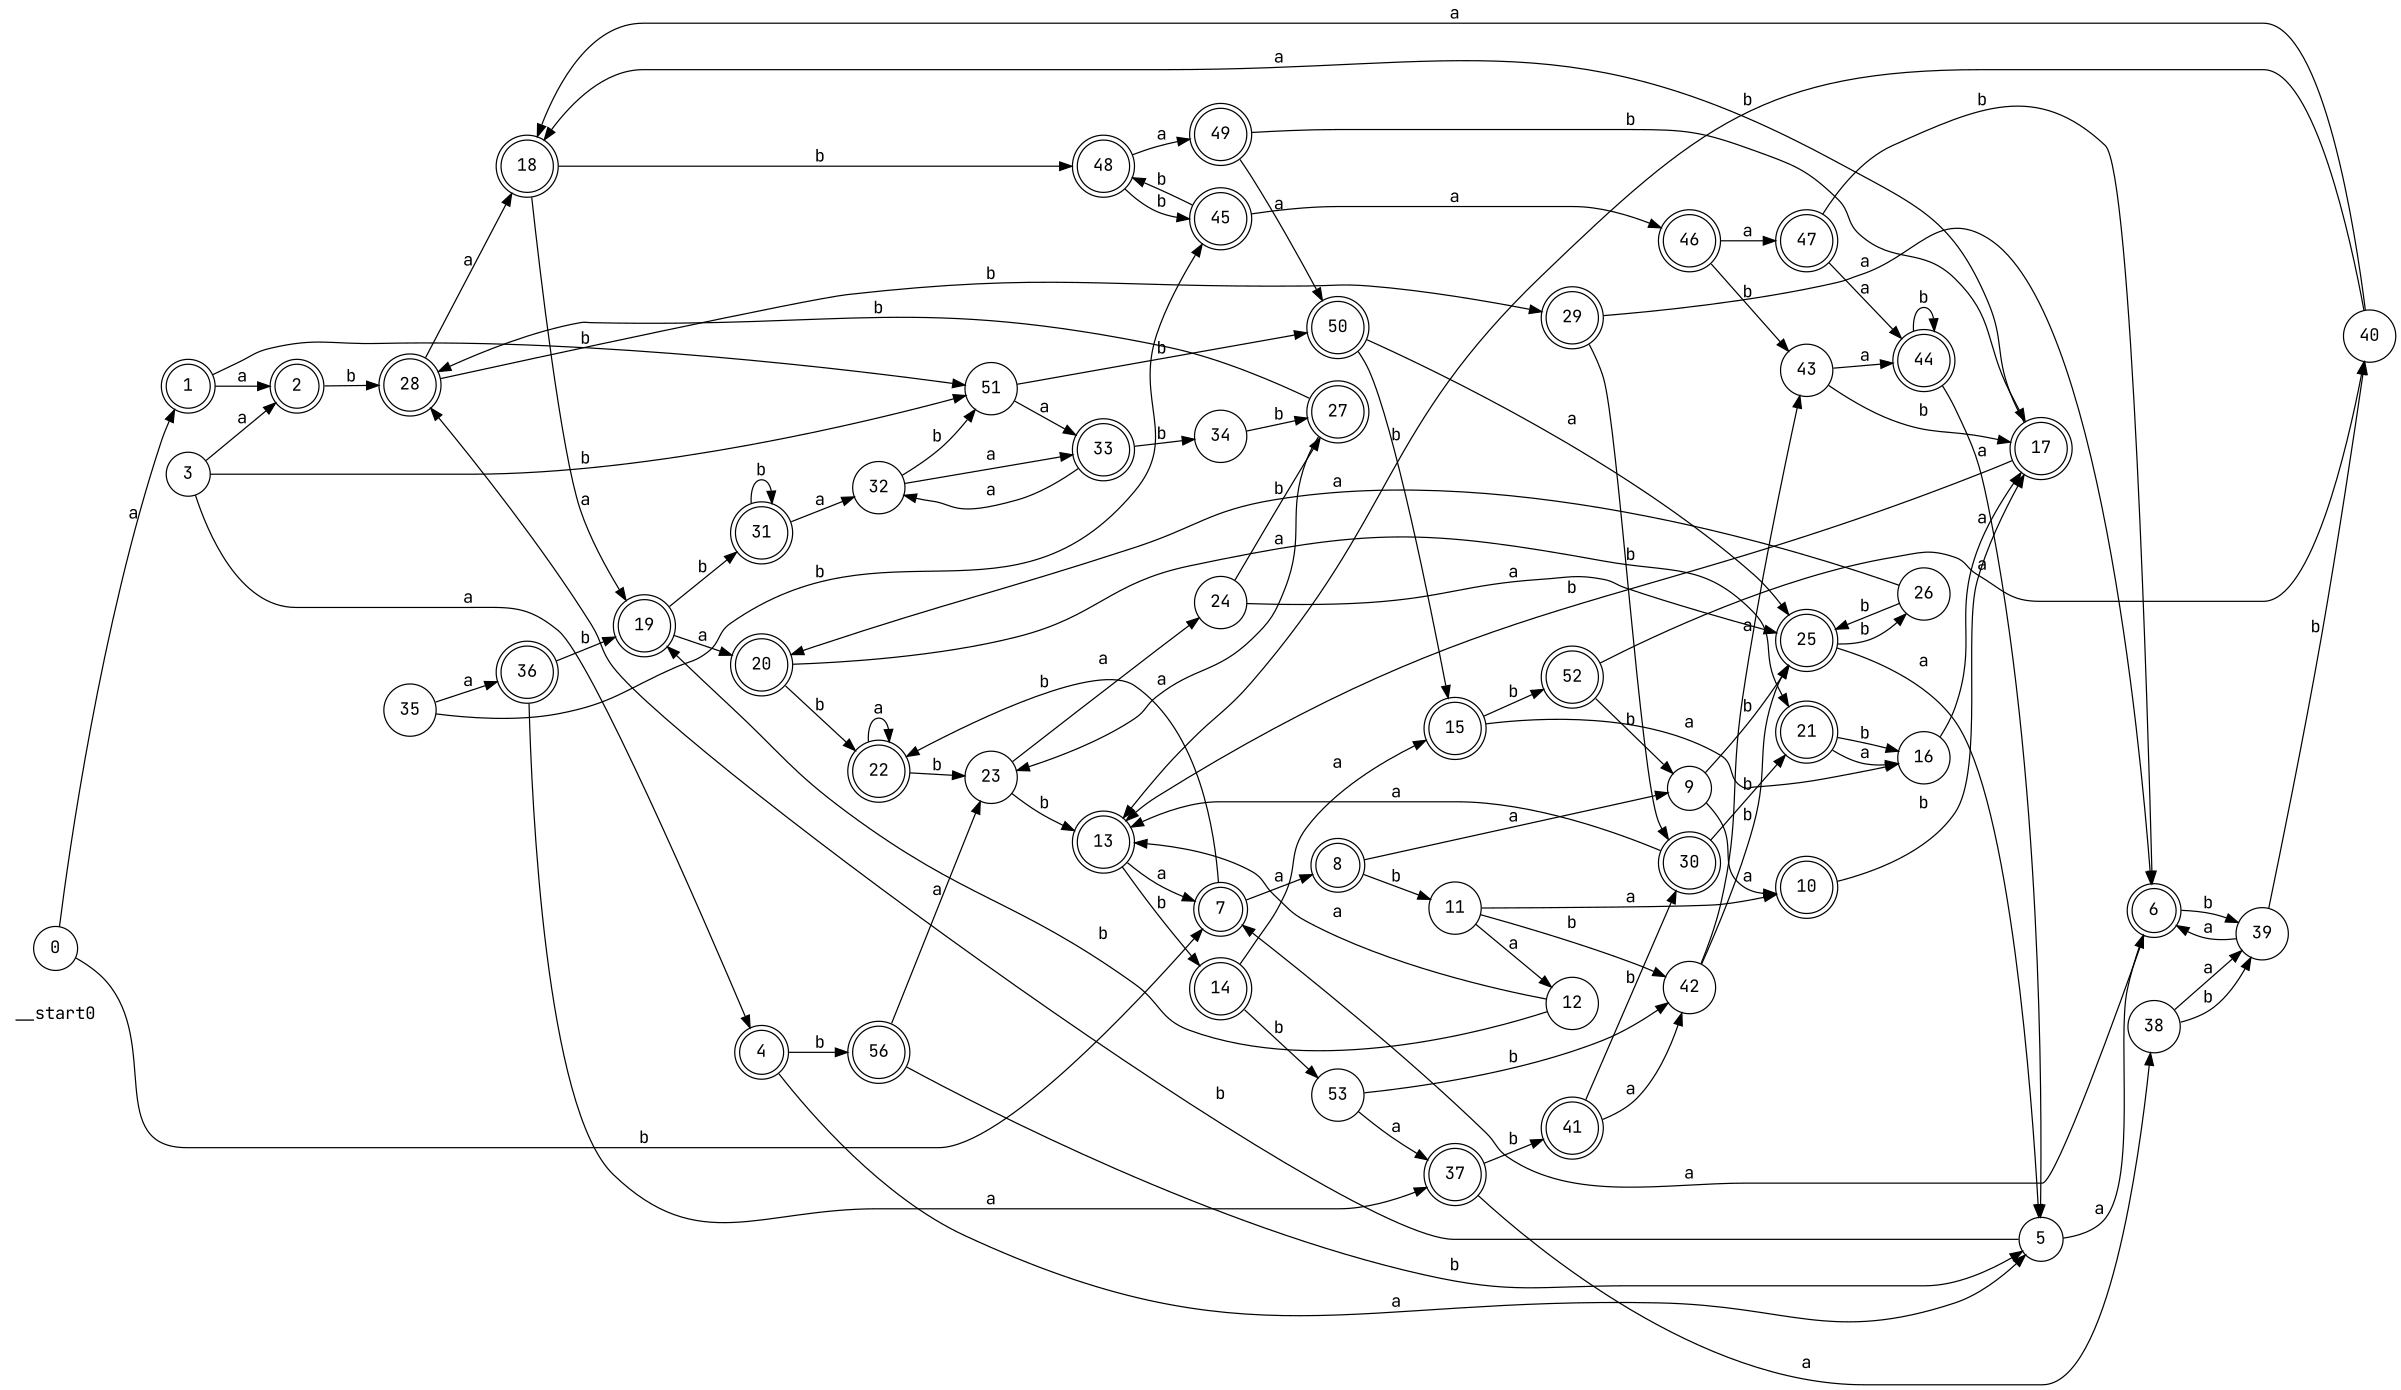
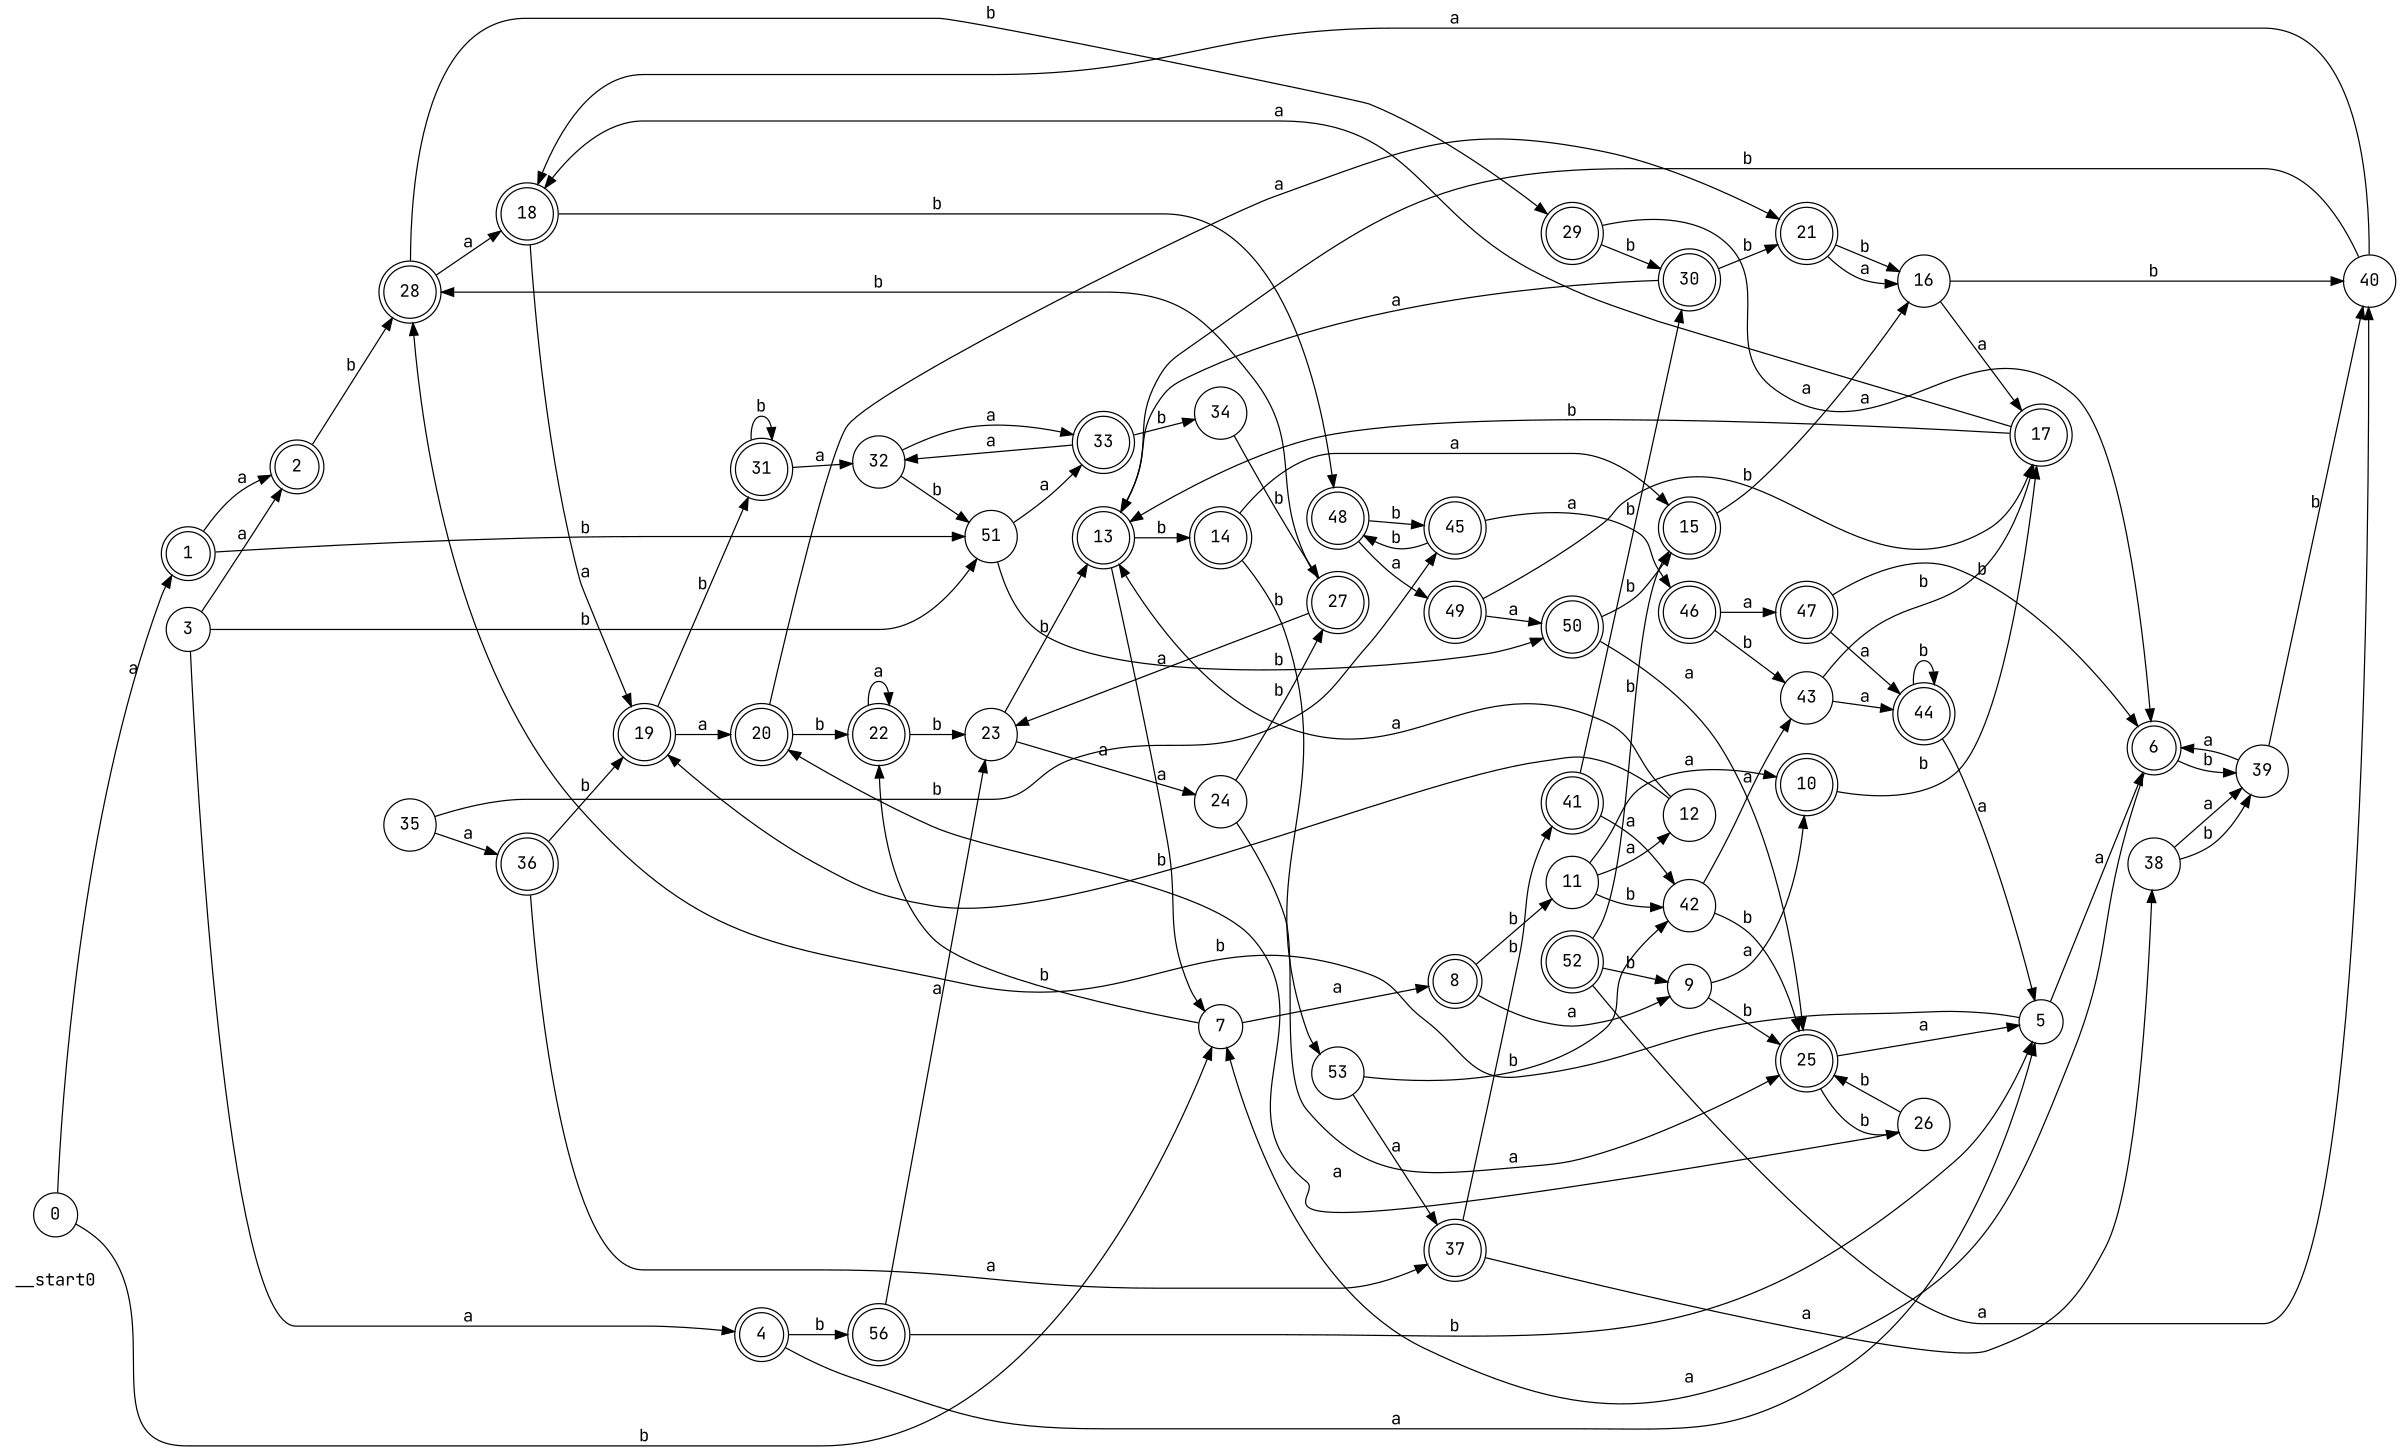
none -> (2141, 281)
(1508, 705) -> (1629, 761)
(1221, 909) -> (1221, 1027)
